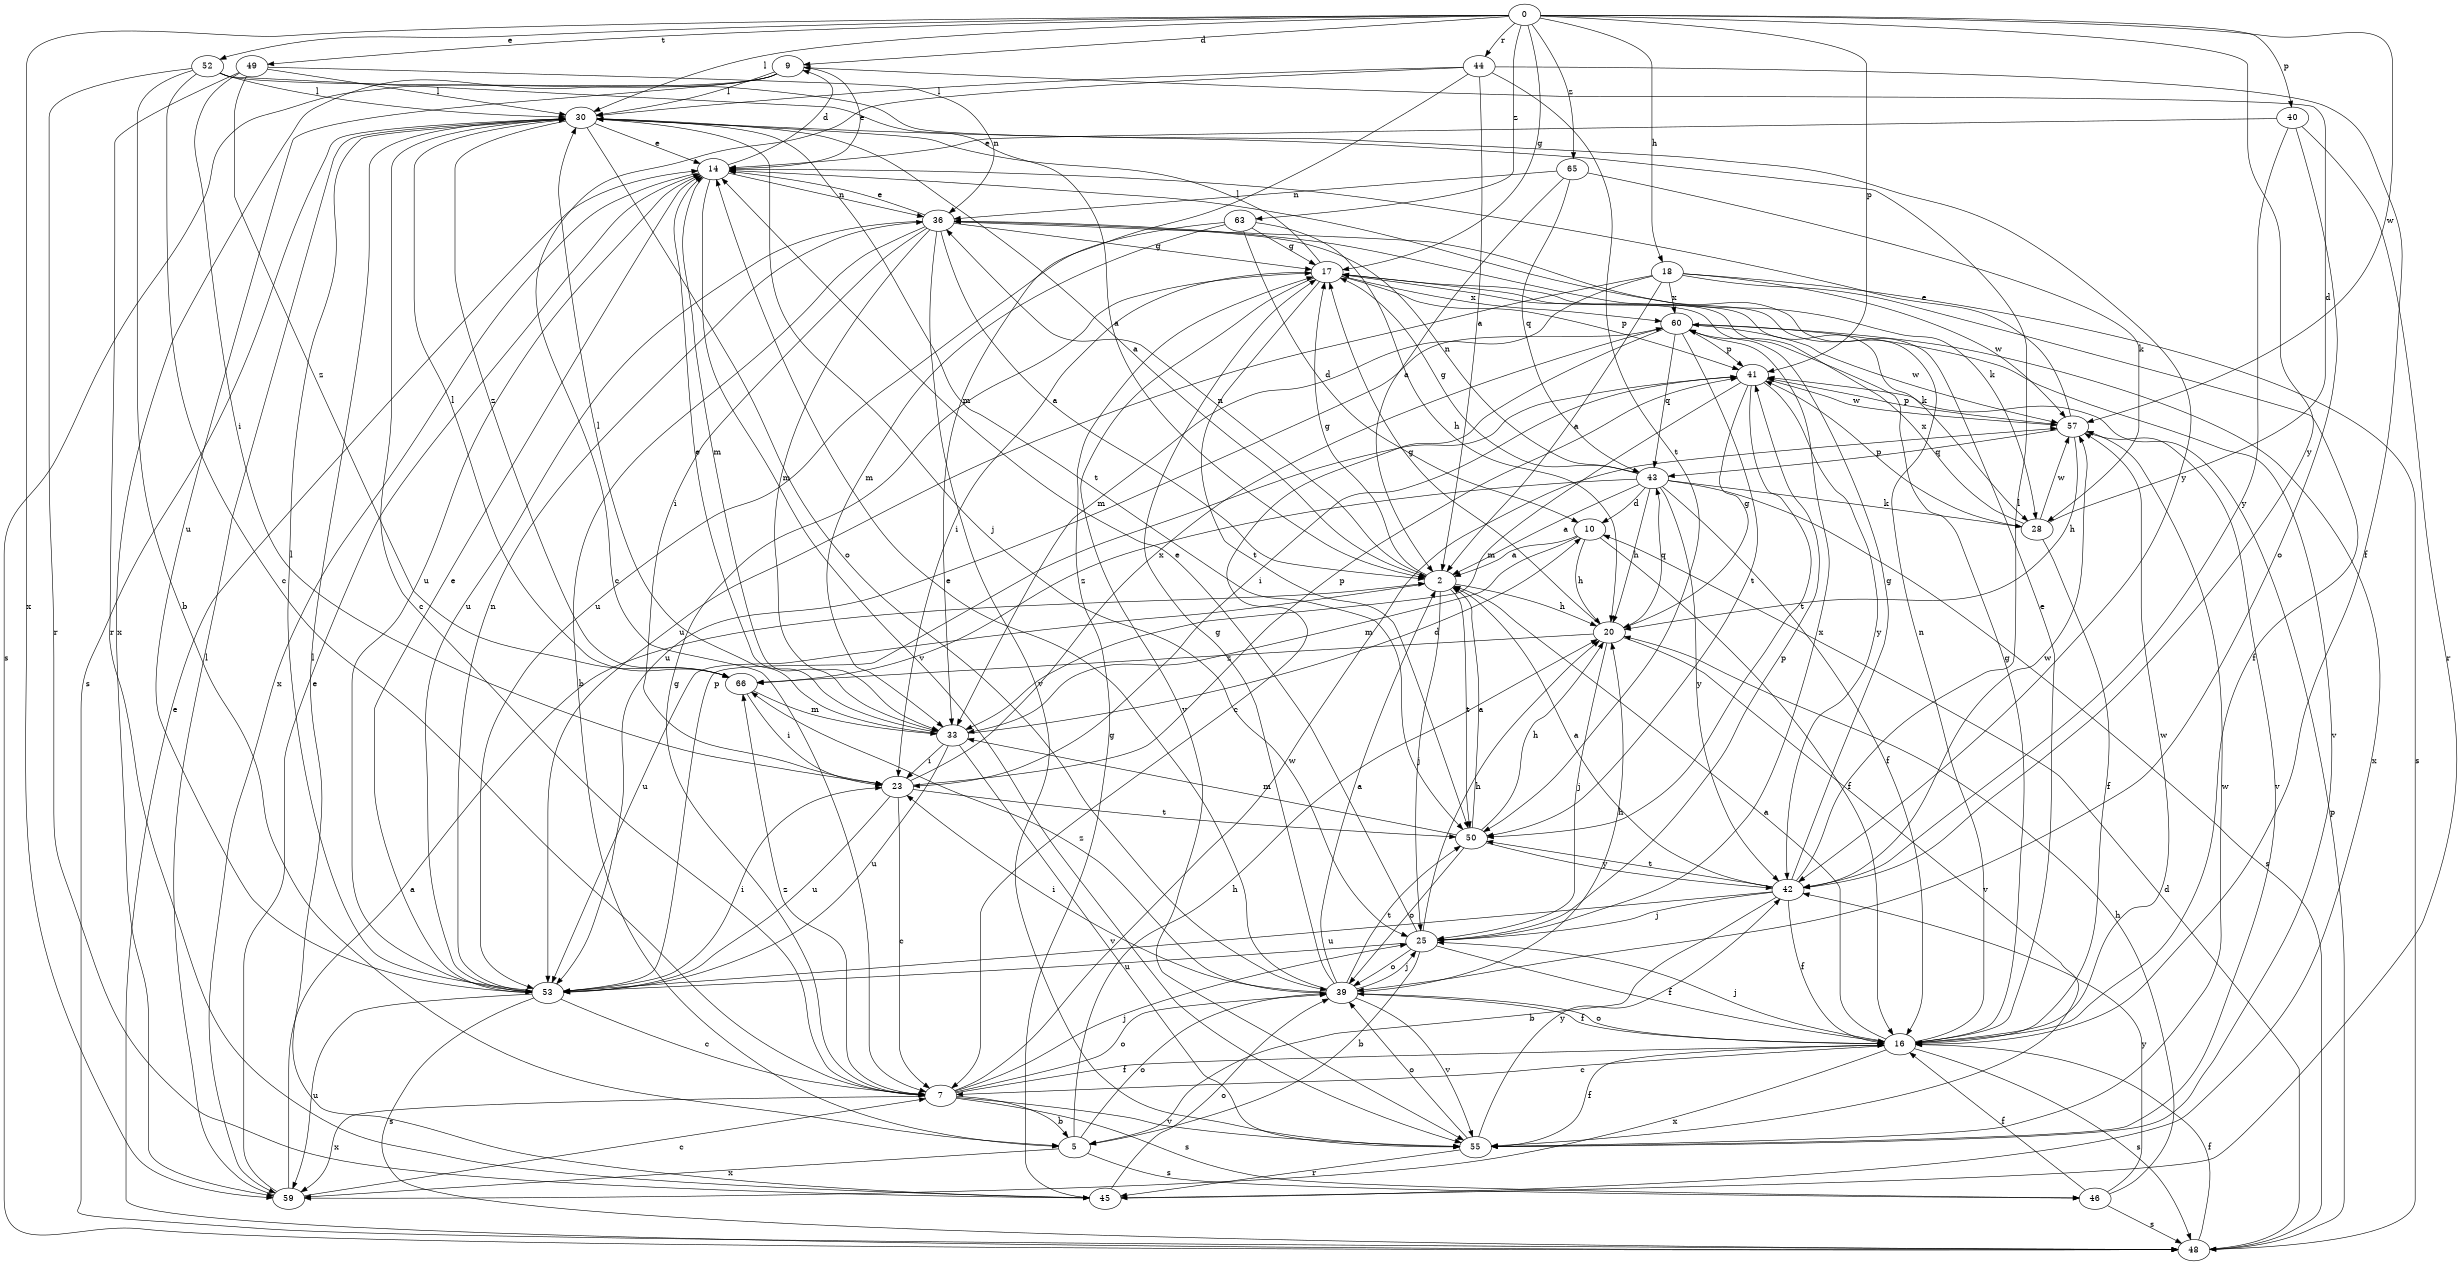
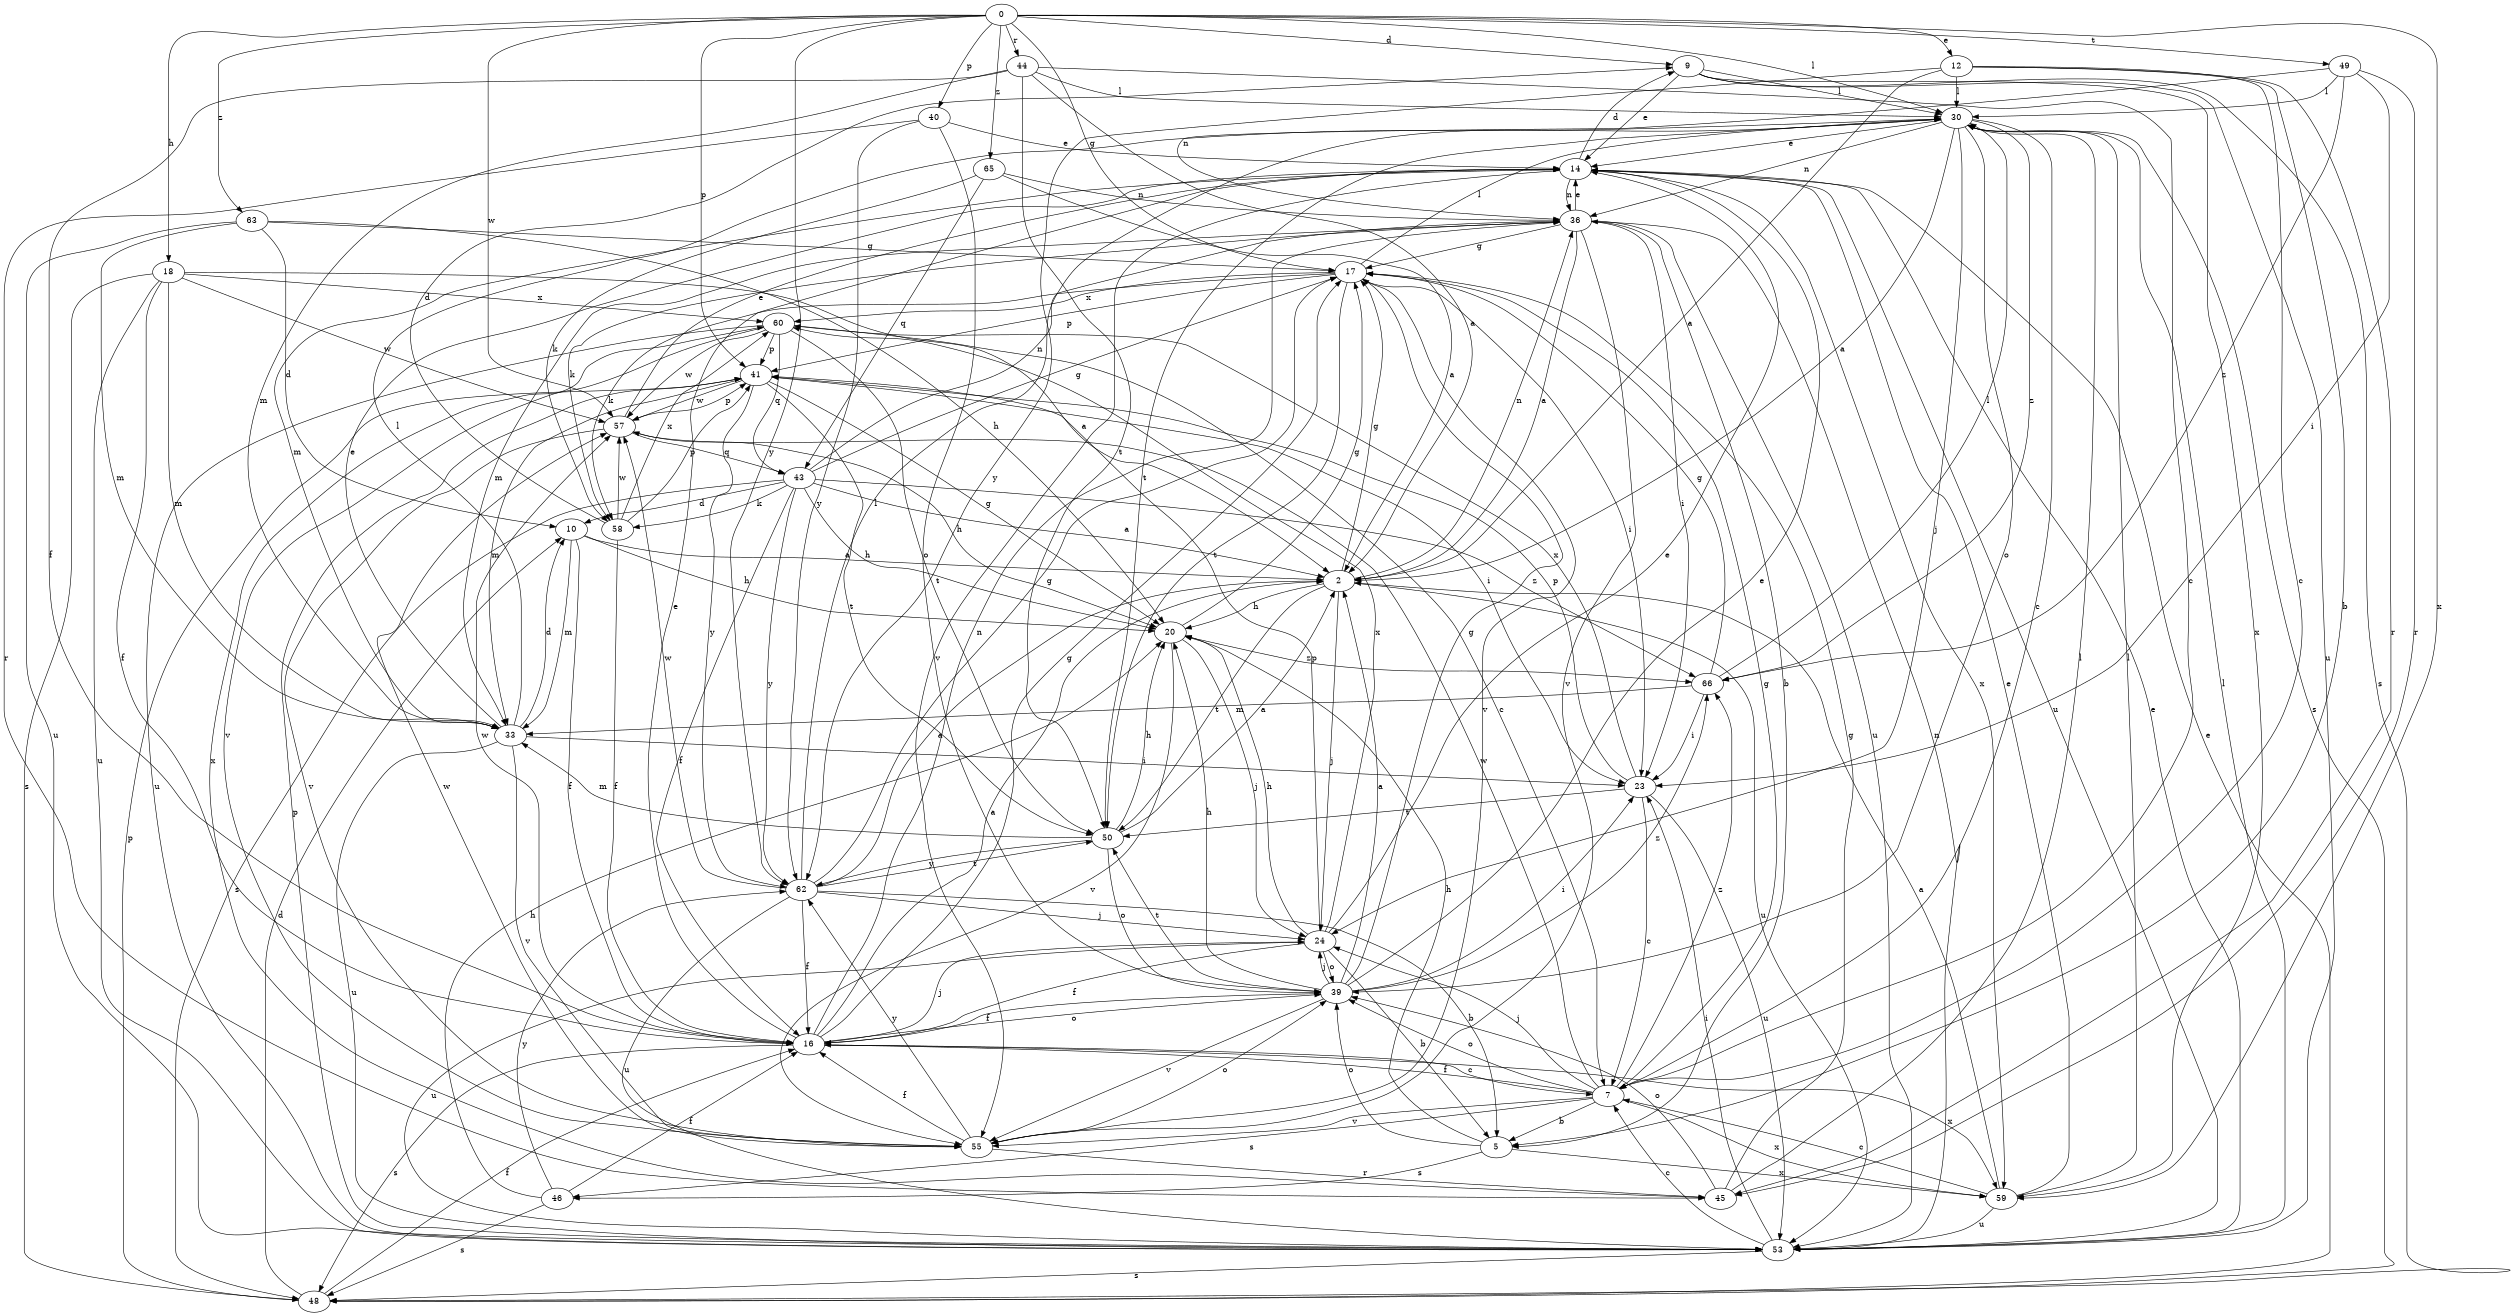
(208, 66) -> (1957, 66)
none -> (1769, 168)
none -> (1637, 422)
(2037, 530) -> (618, 530)
(1661, 569) -> none
(1788, 890) -> (802, 890)
(1422, 941) -> (1320, 941)
(352, 1015) -> (1906, 1241)
